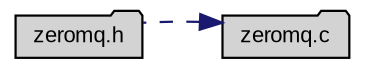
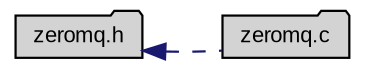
(171, 22) -> (194, 52)
